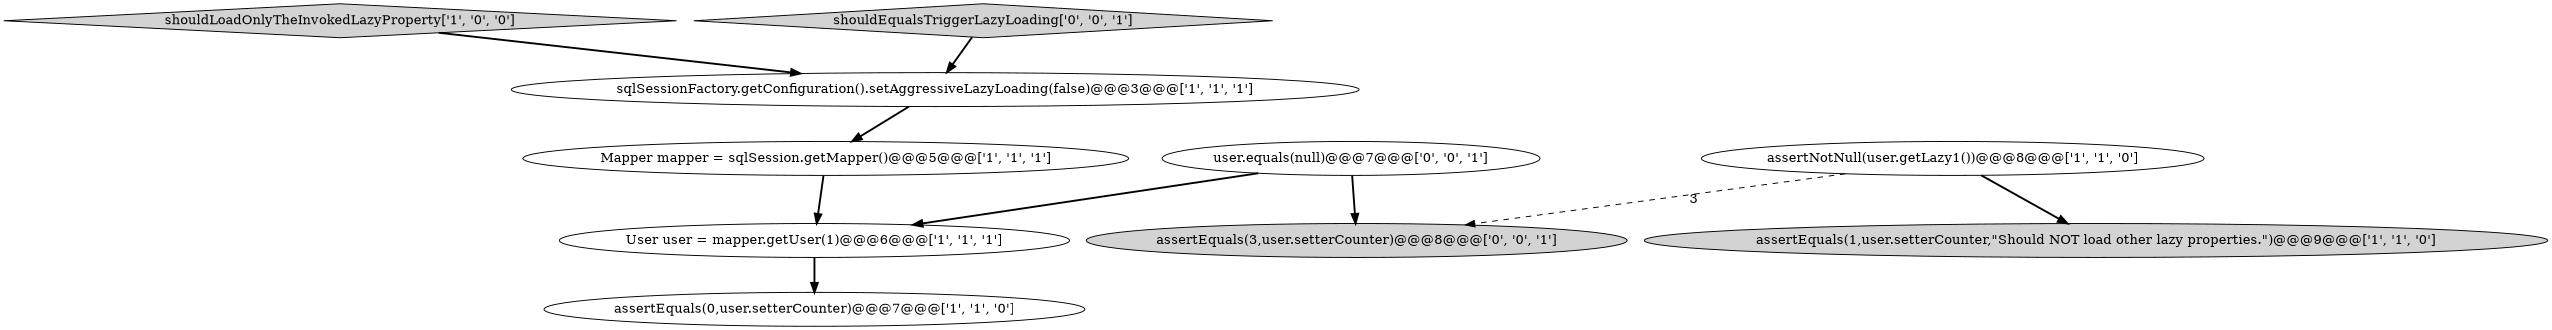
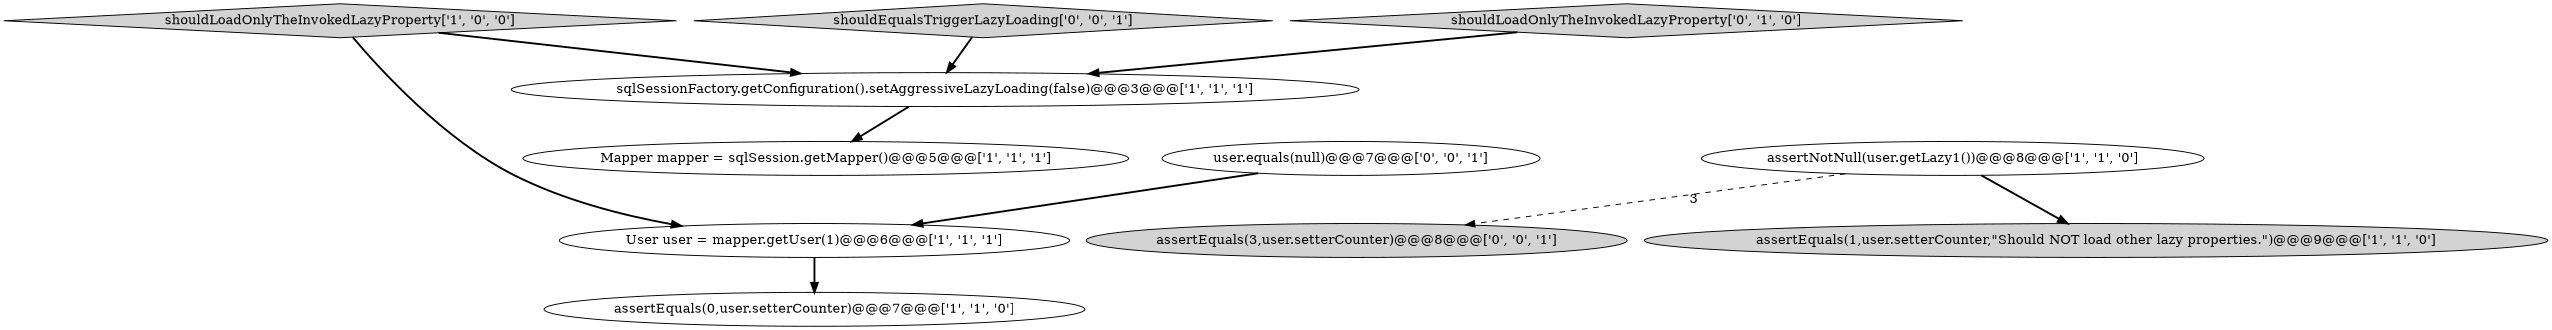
none -> (1626, 21)
(821, 195) -> (493, 163)
(1354, 195) -> none
